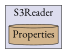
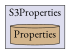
(34, 13) -> (35, 13)
